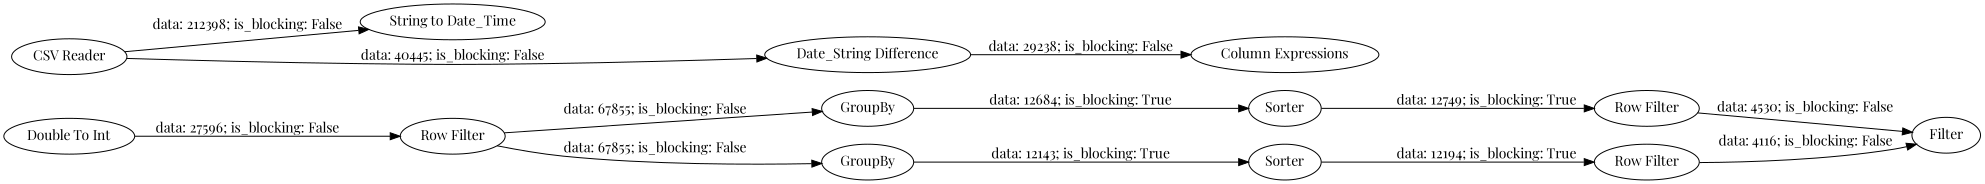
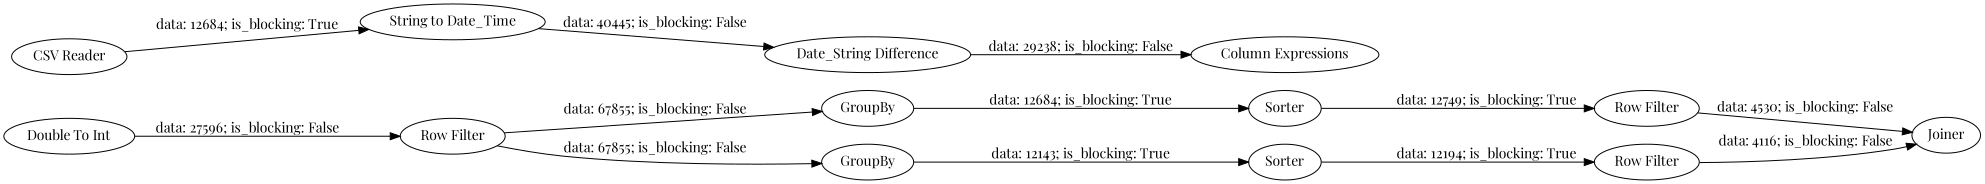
(247, 25) -> (247, 25)
(442, 64) -> (651, 38)
(1946, 135) -> (1946, 135)
